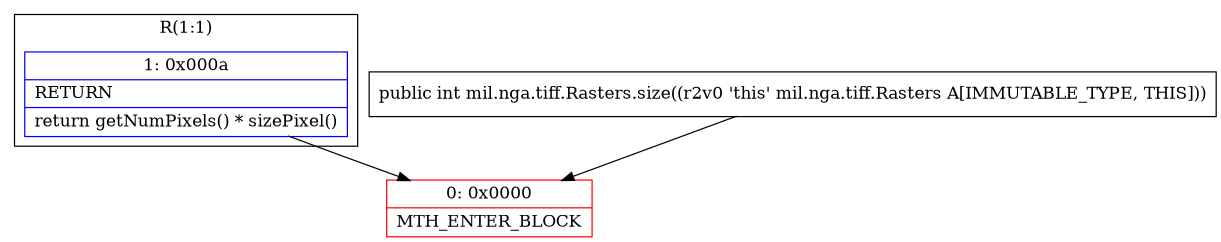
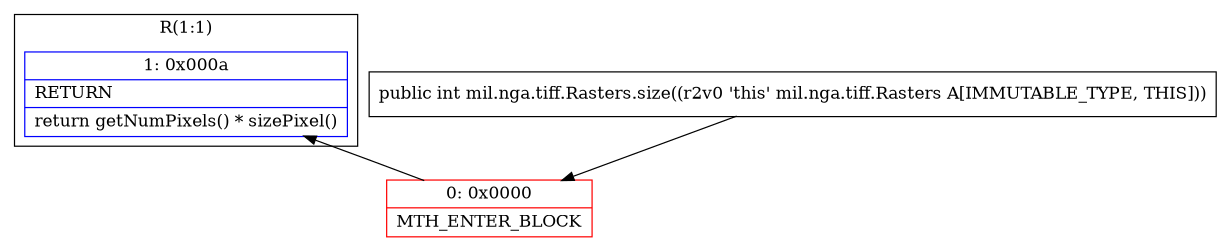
(343, 156) -> (370, 160)
